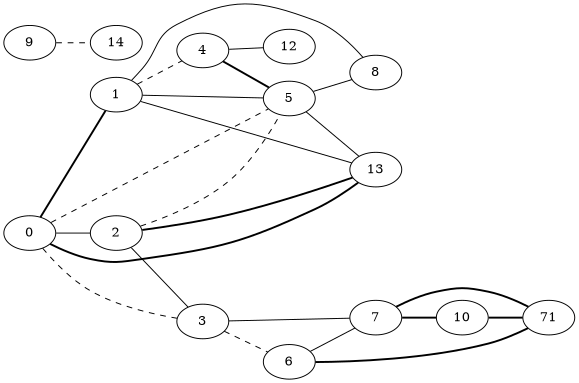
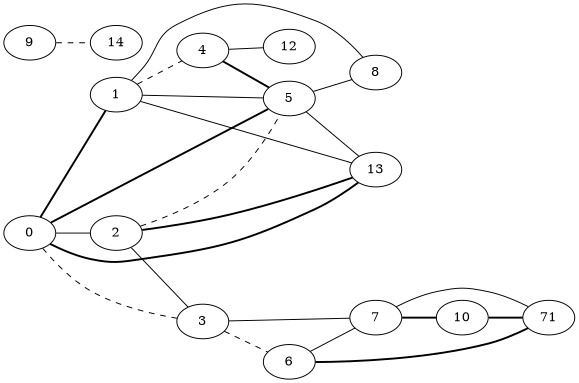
(160, 166) -> (160, 166)
(462, 288) -> (462, 288)
